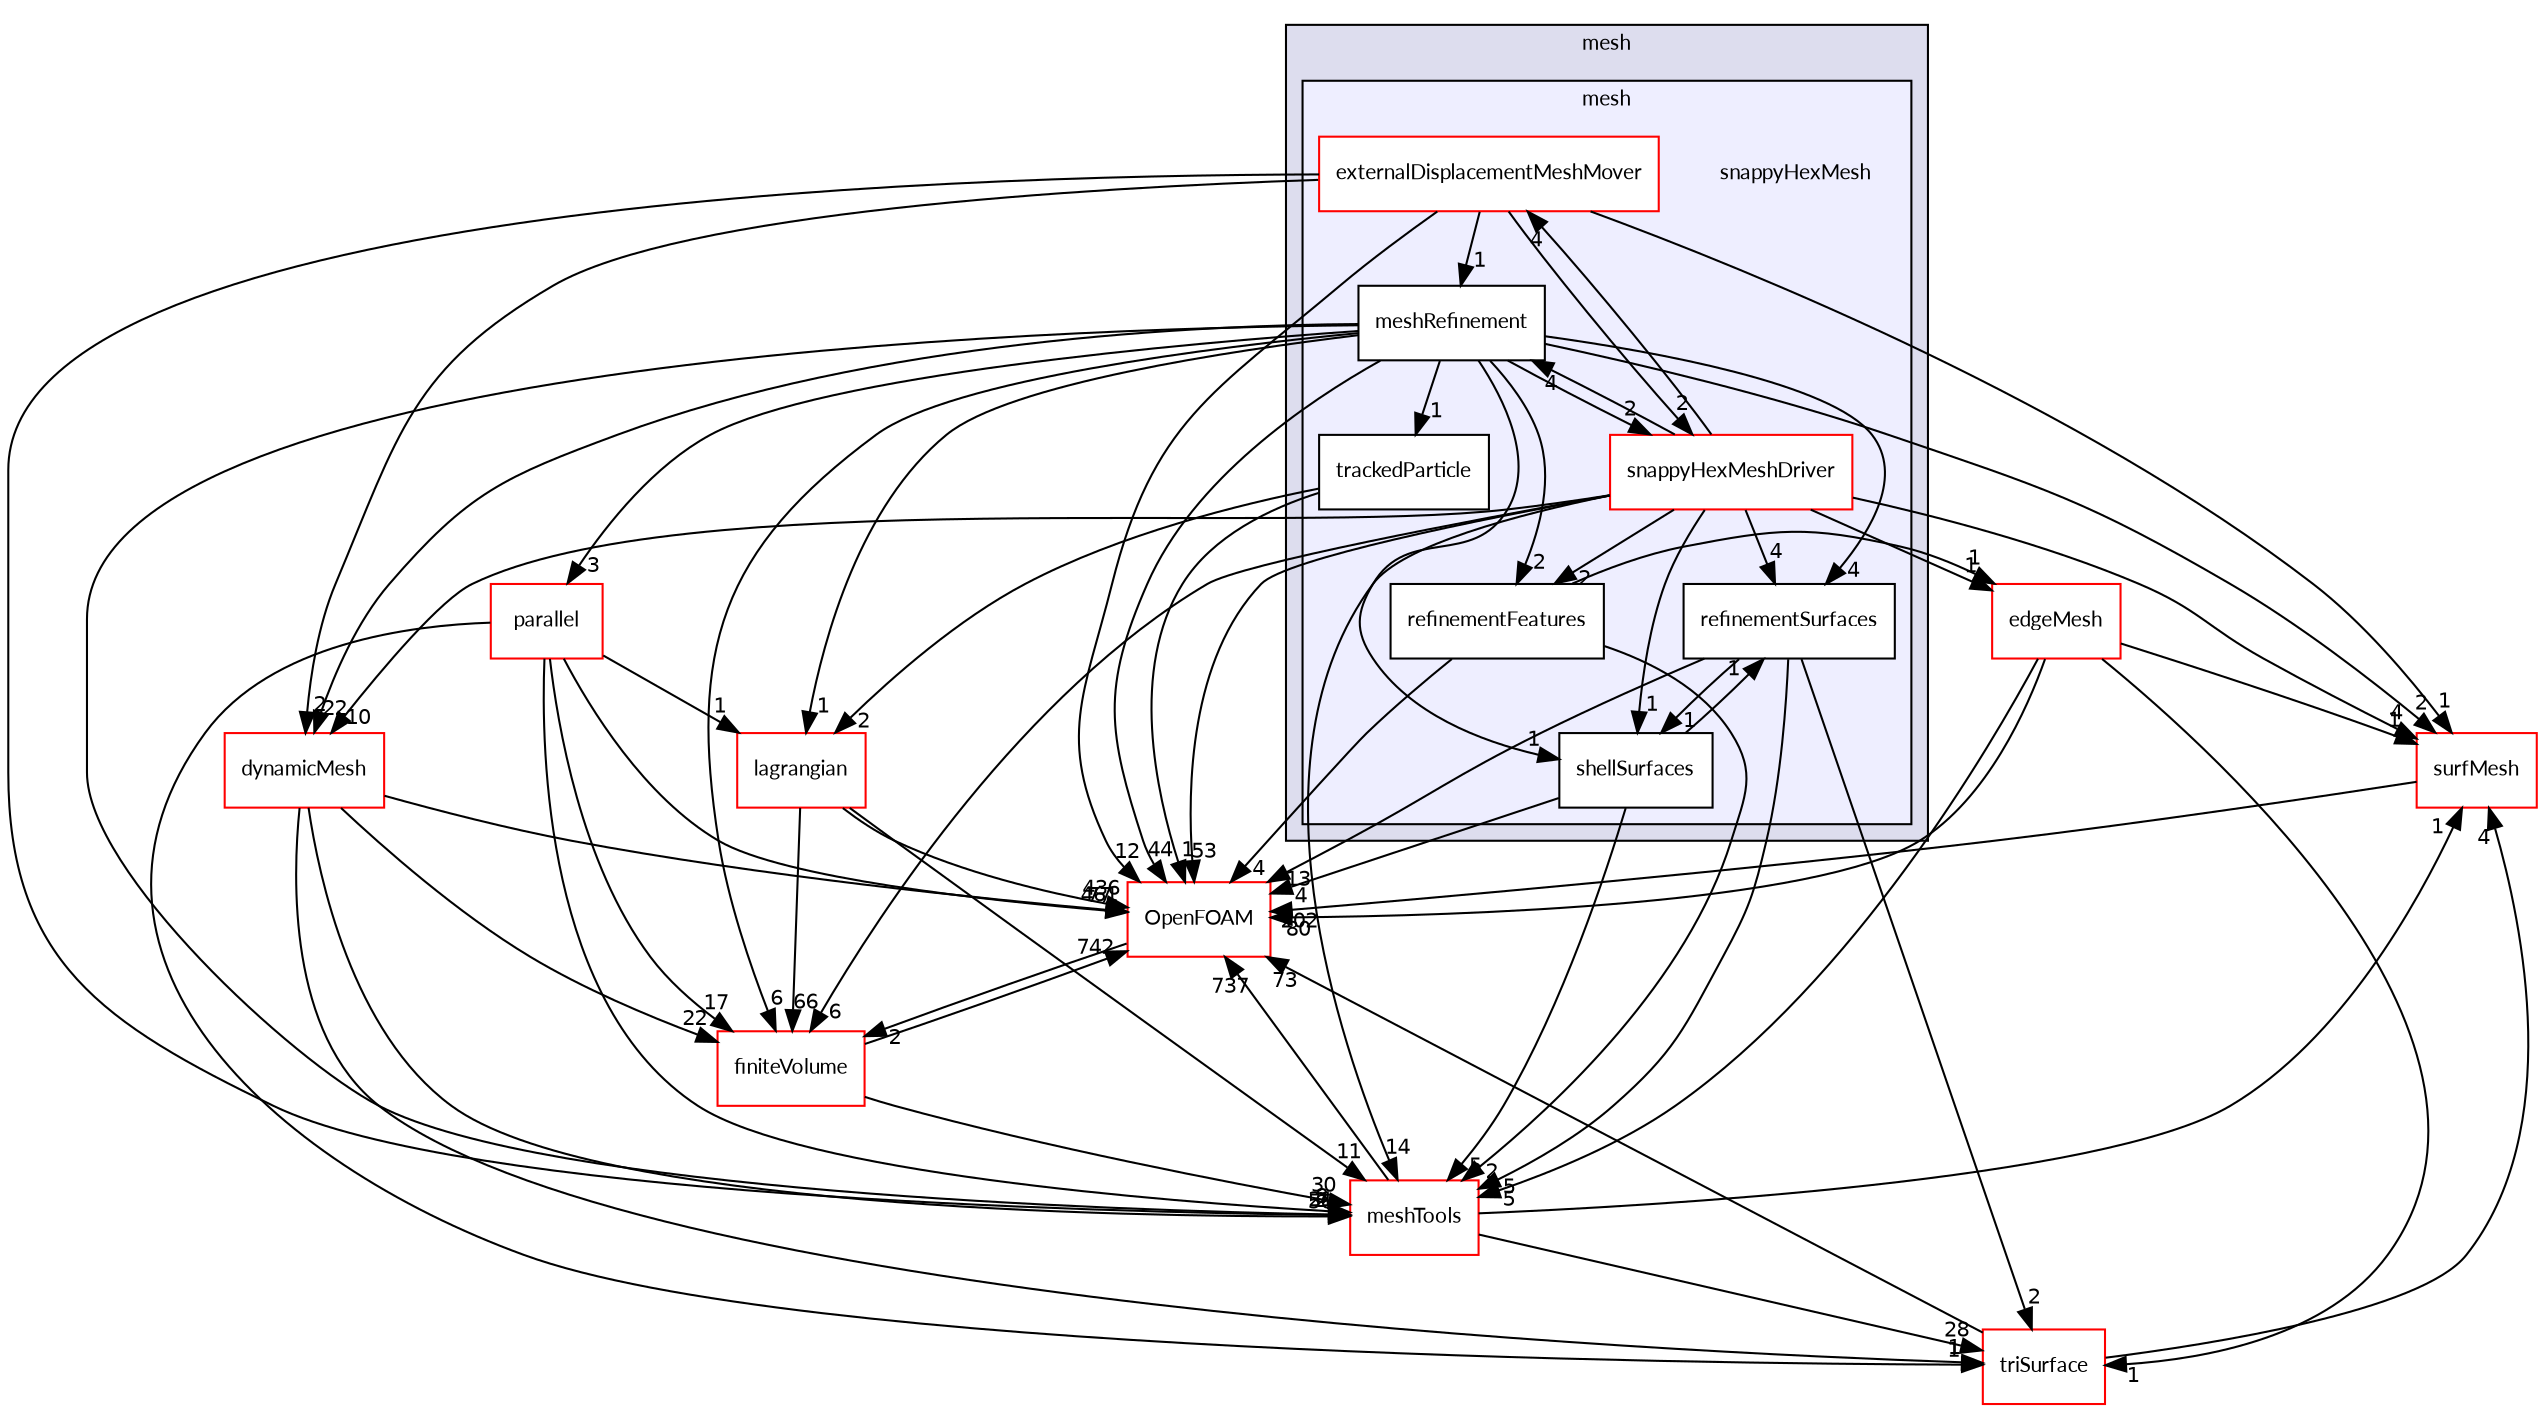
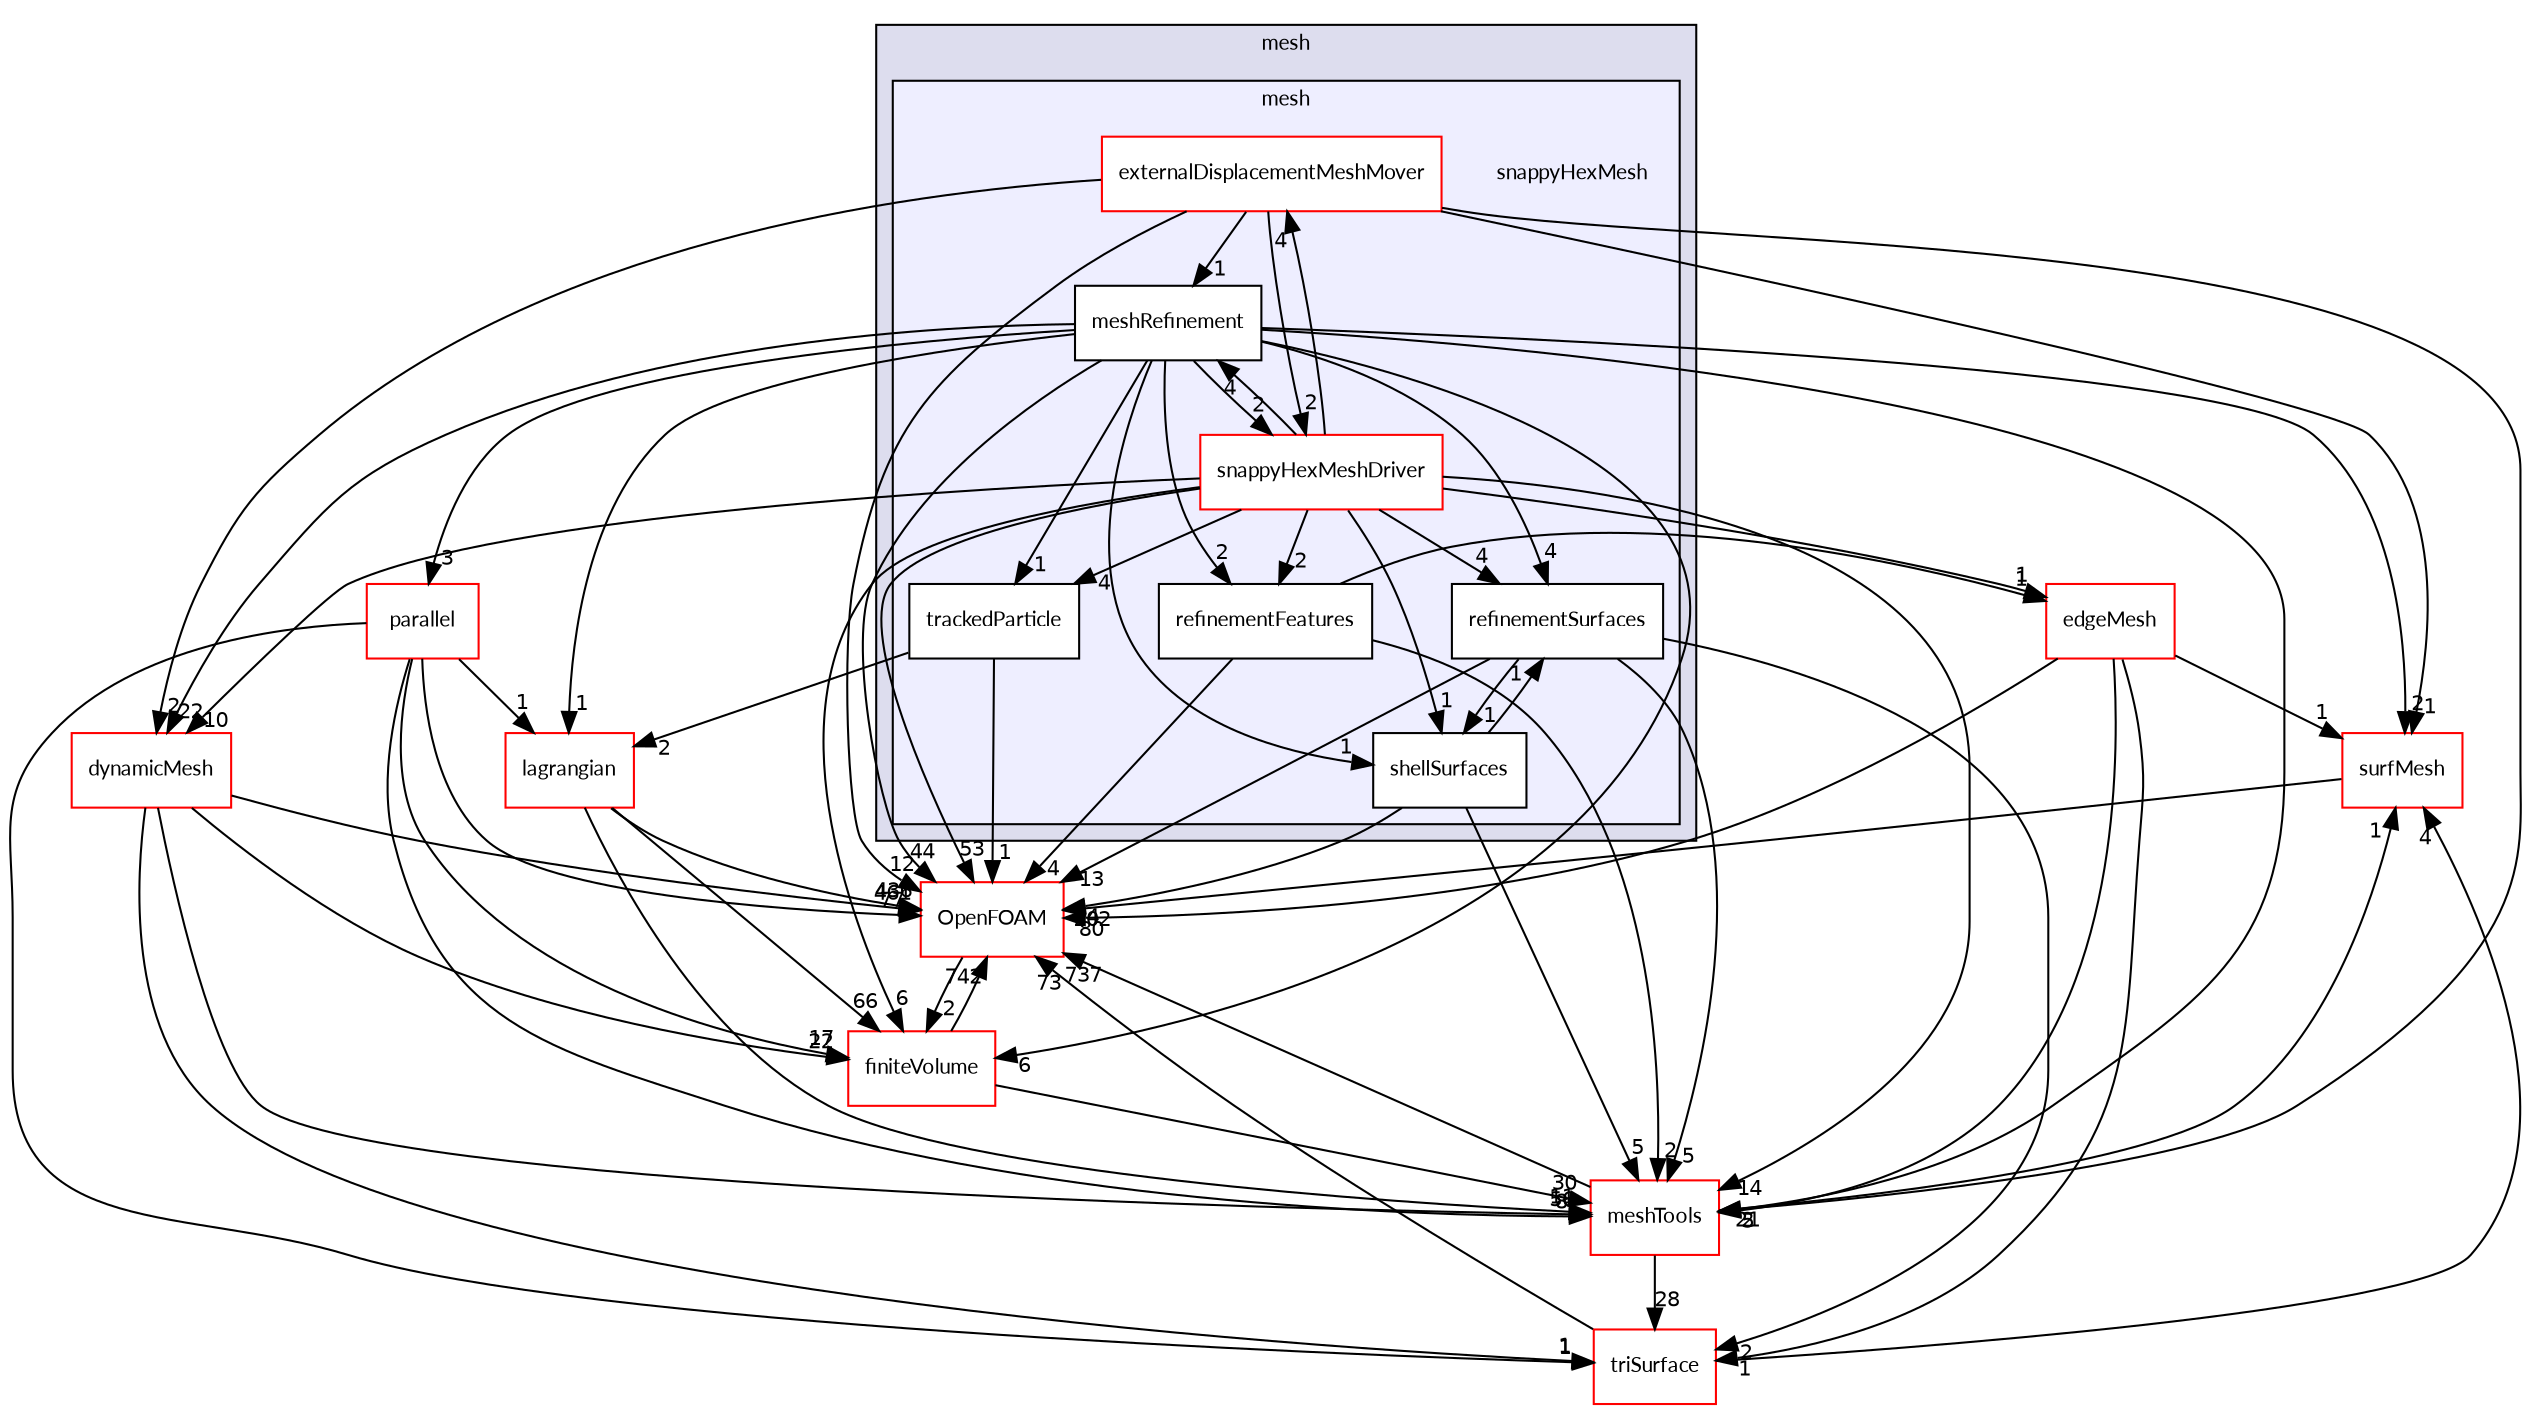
(2138, 583) -> (1167, 543)
